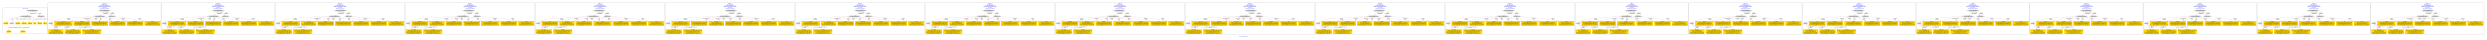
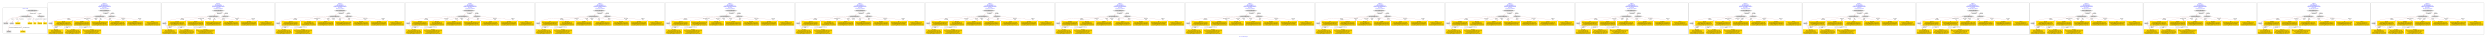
(6, 23) -> (6, 23)
(24, 23) -> none
(9, 32) -> (9, 32)
